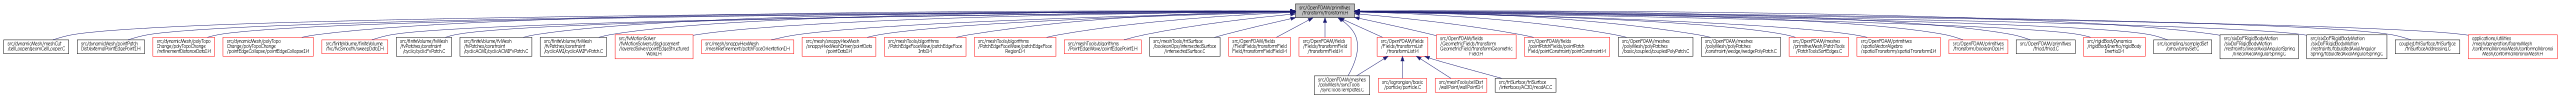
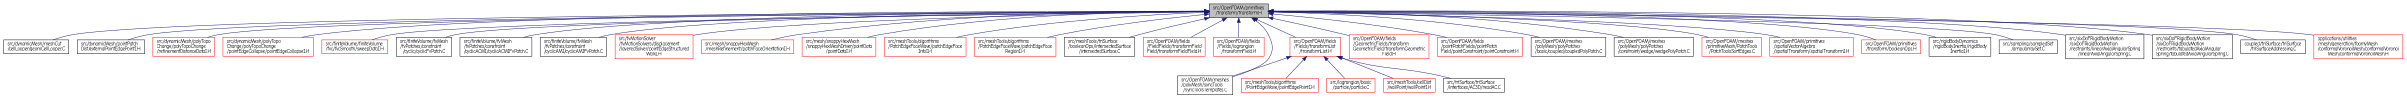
(1207, 24) -> (1295, 69)
(1325, 47) -> (1239, 47)
(2046, 47) -> none
(2114, 47) -> (1960, 47)
